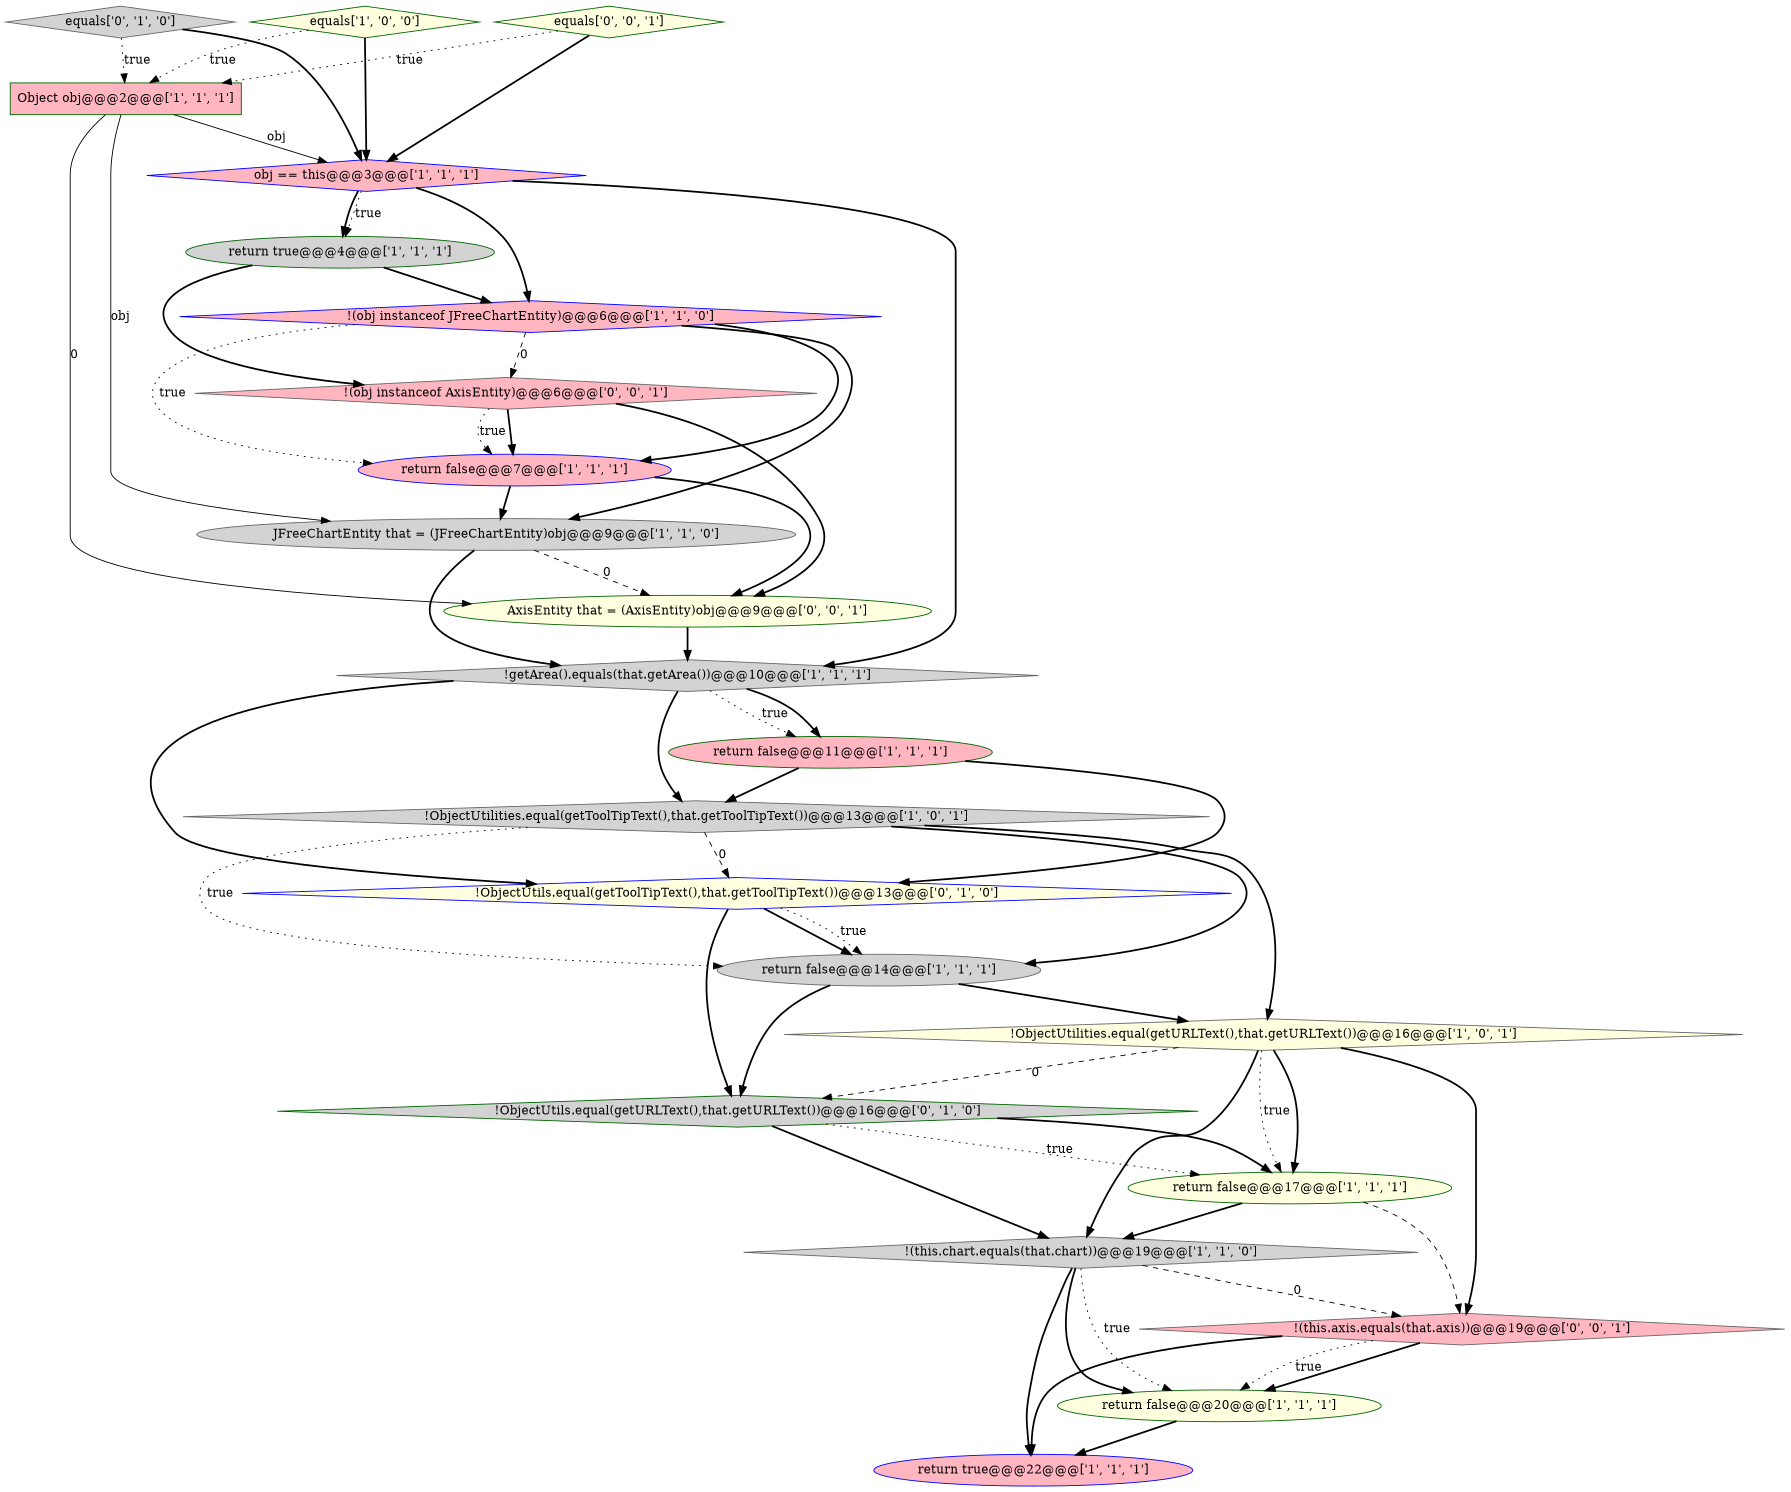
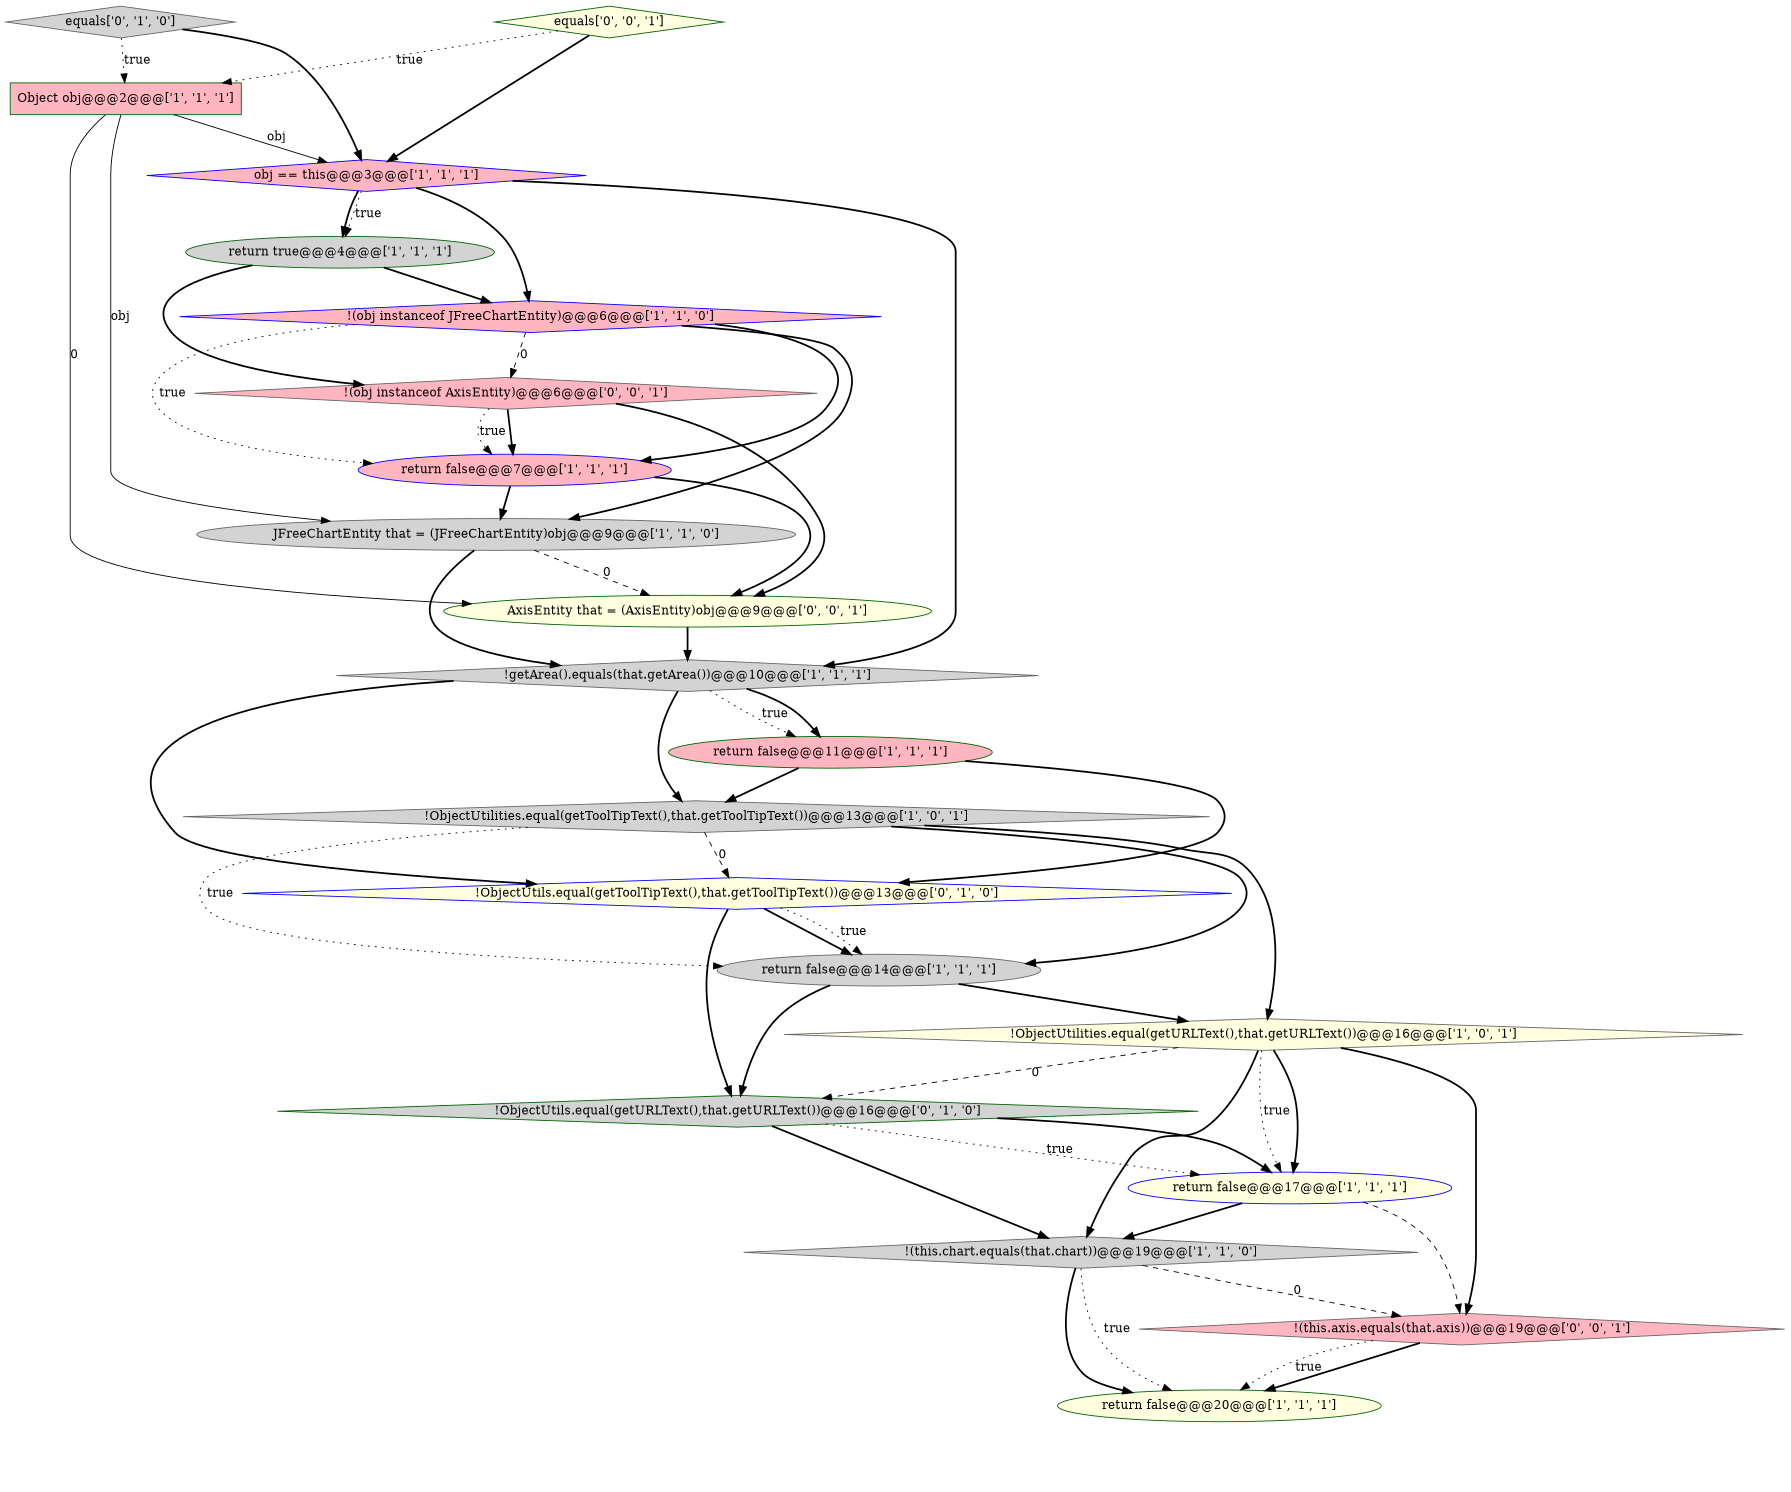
(365, 22) -> none
(1290, 1188) -> (1290, 1188)
(1033, 1470) -> none
